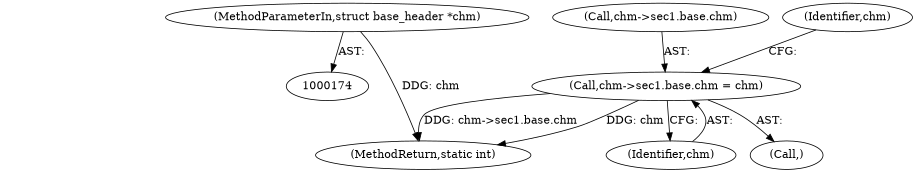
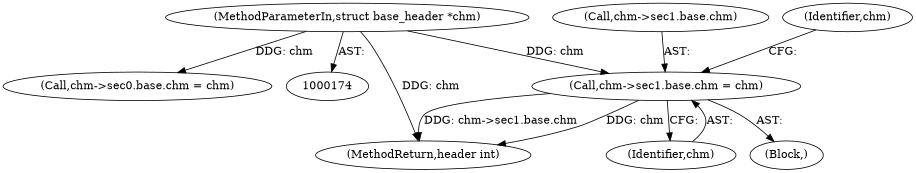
none -> (504, 51)
none -> (137, 86)
(423, 155) -> (423, 155)
(787, 155) -> (787, 155)
